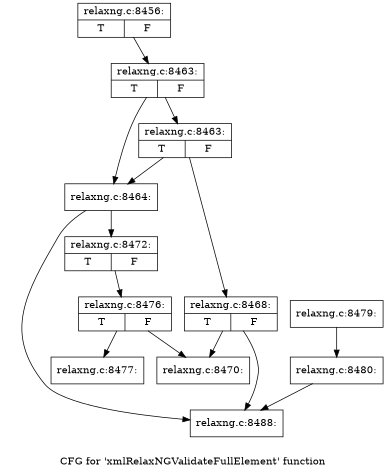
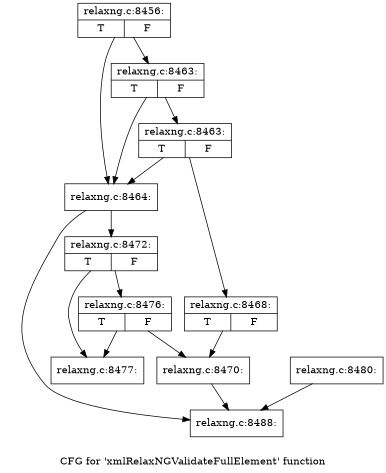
none -> (100, 106)
none -> (69, 309)
(337, 314) -> none
(258, 366) -> (218, 394)
